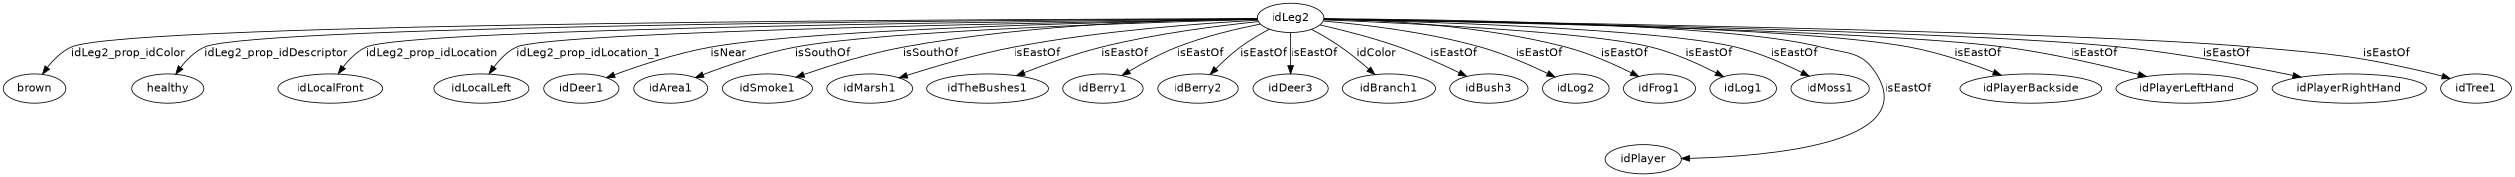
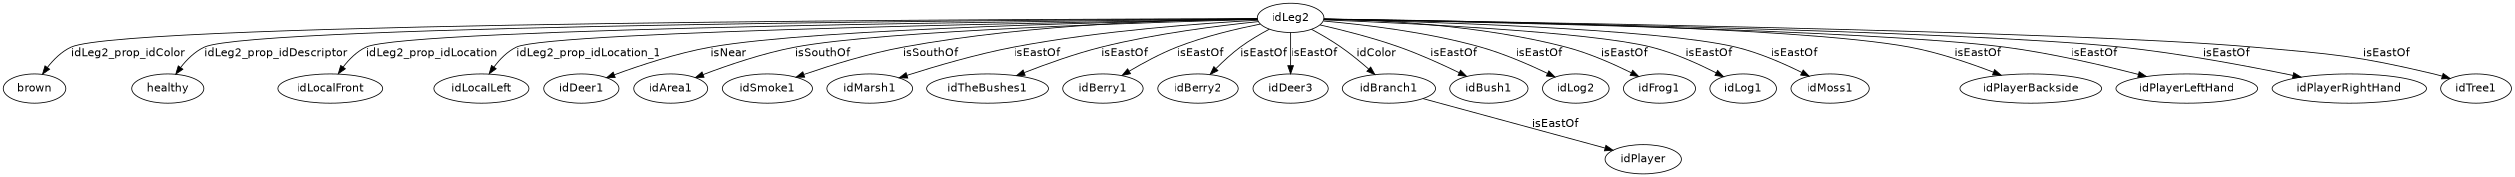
(1765, 38) -> (1514, 123)
(1489, 89) -> (1489, 89)
